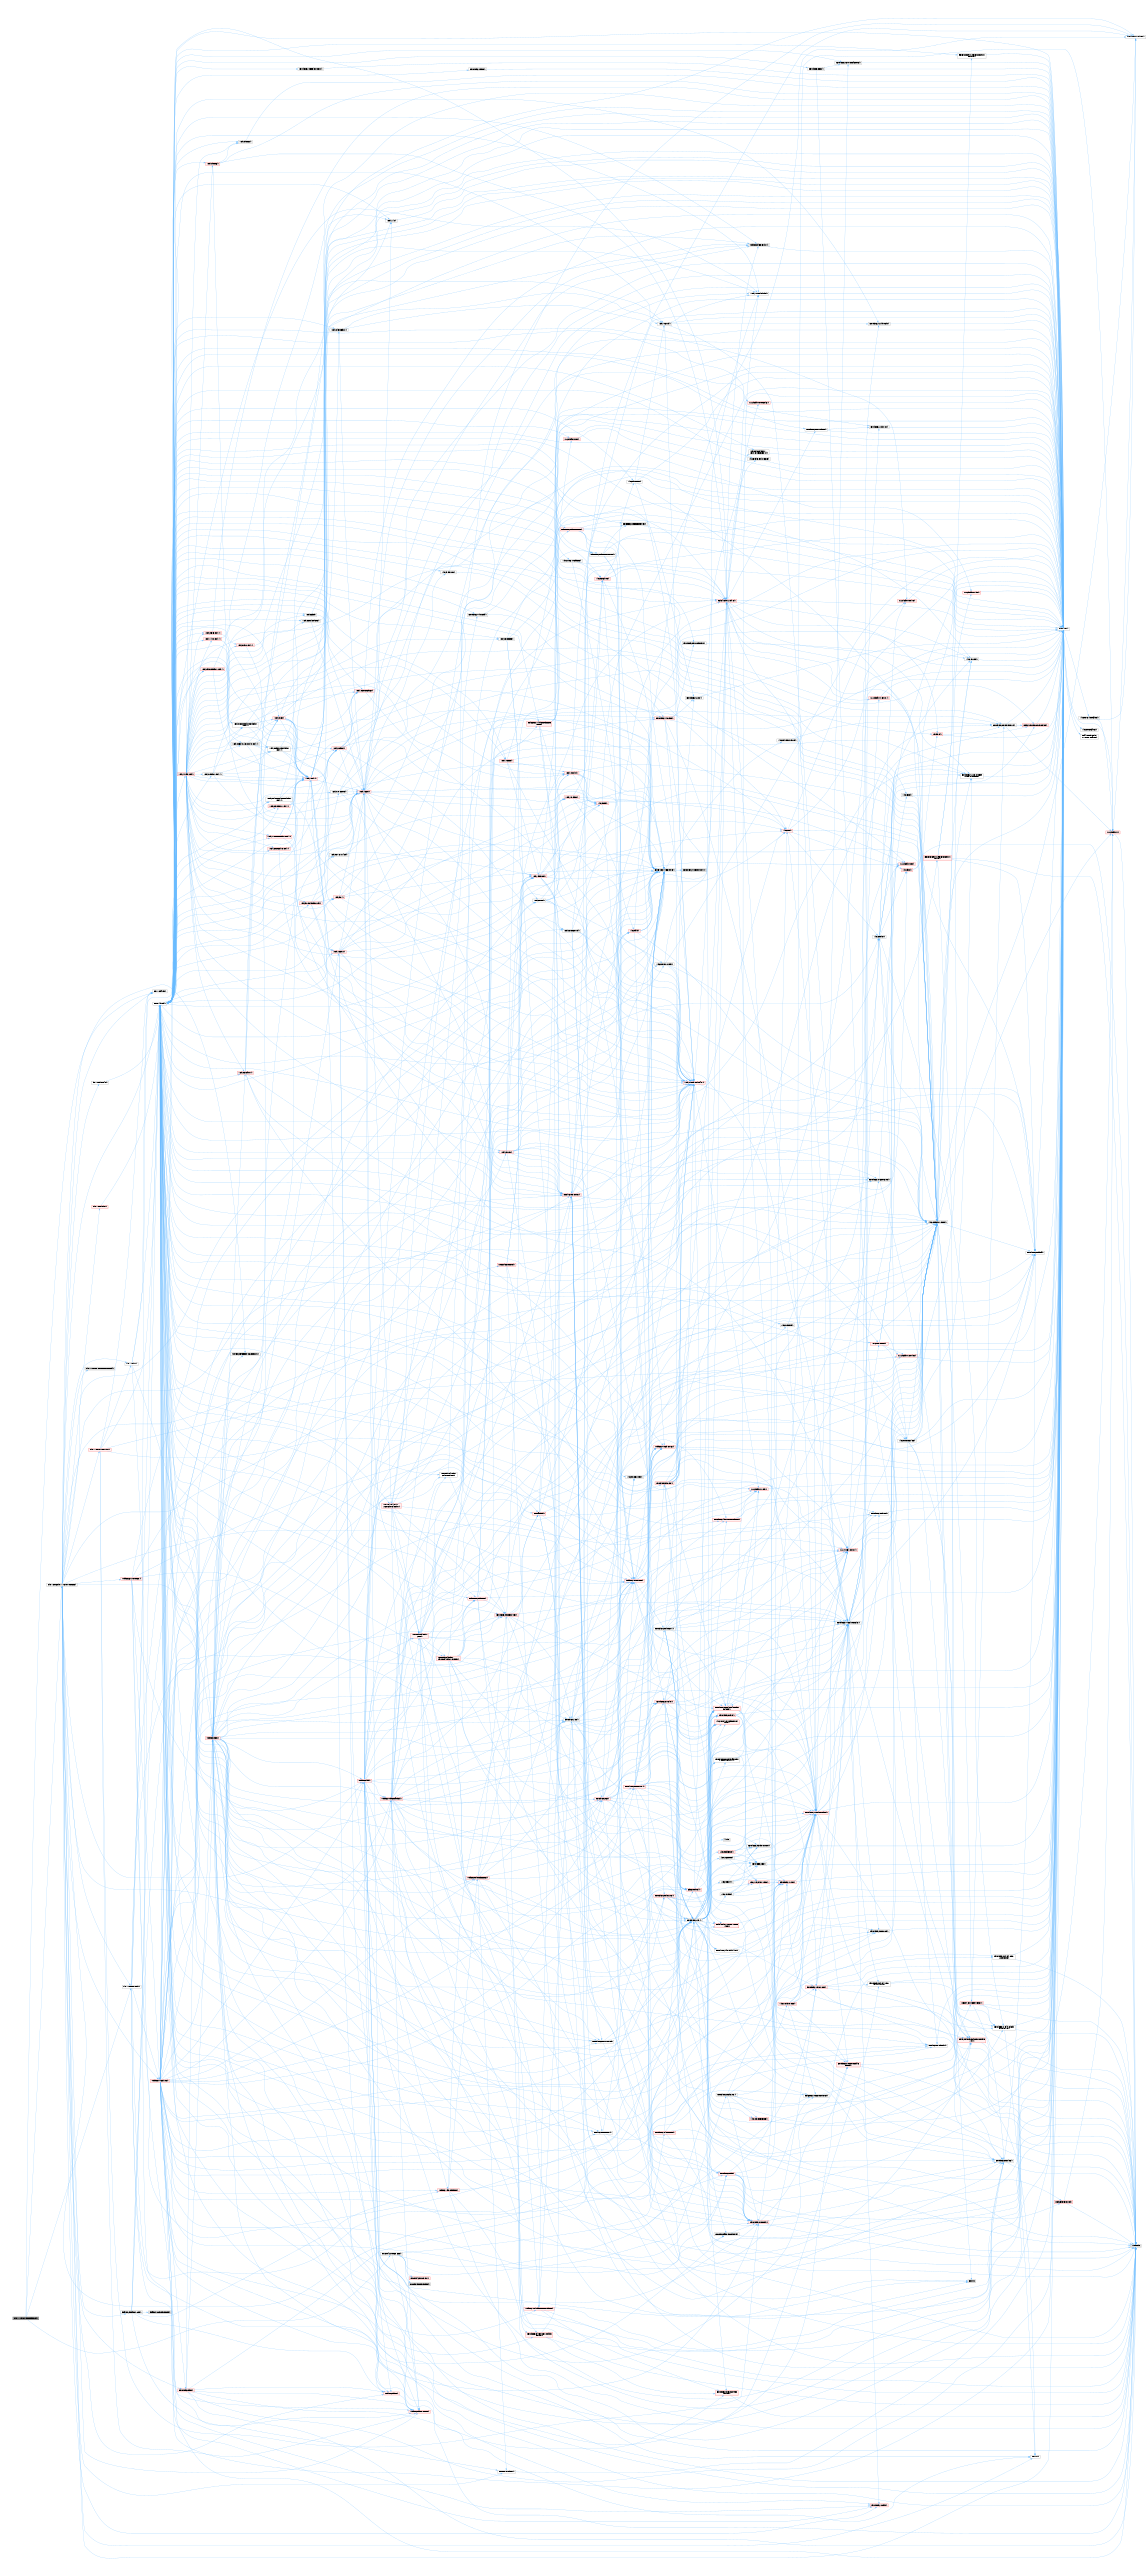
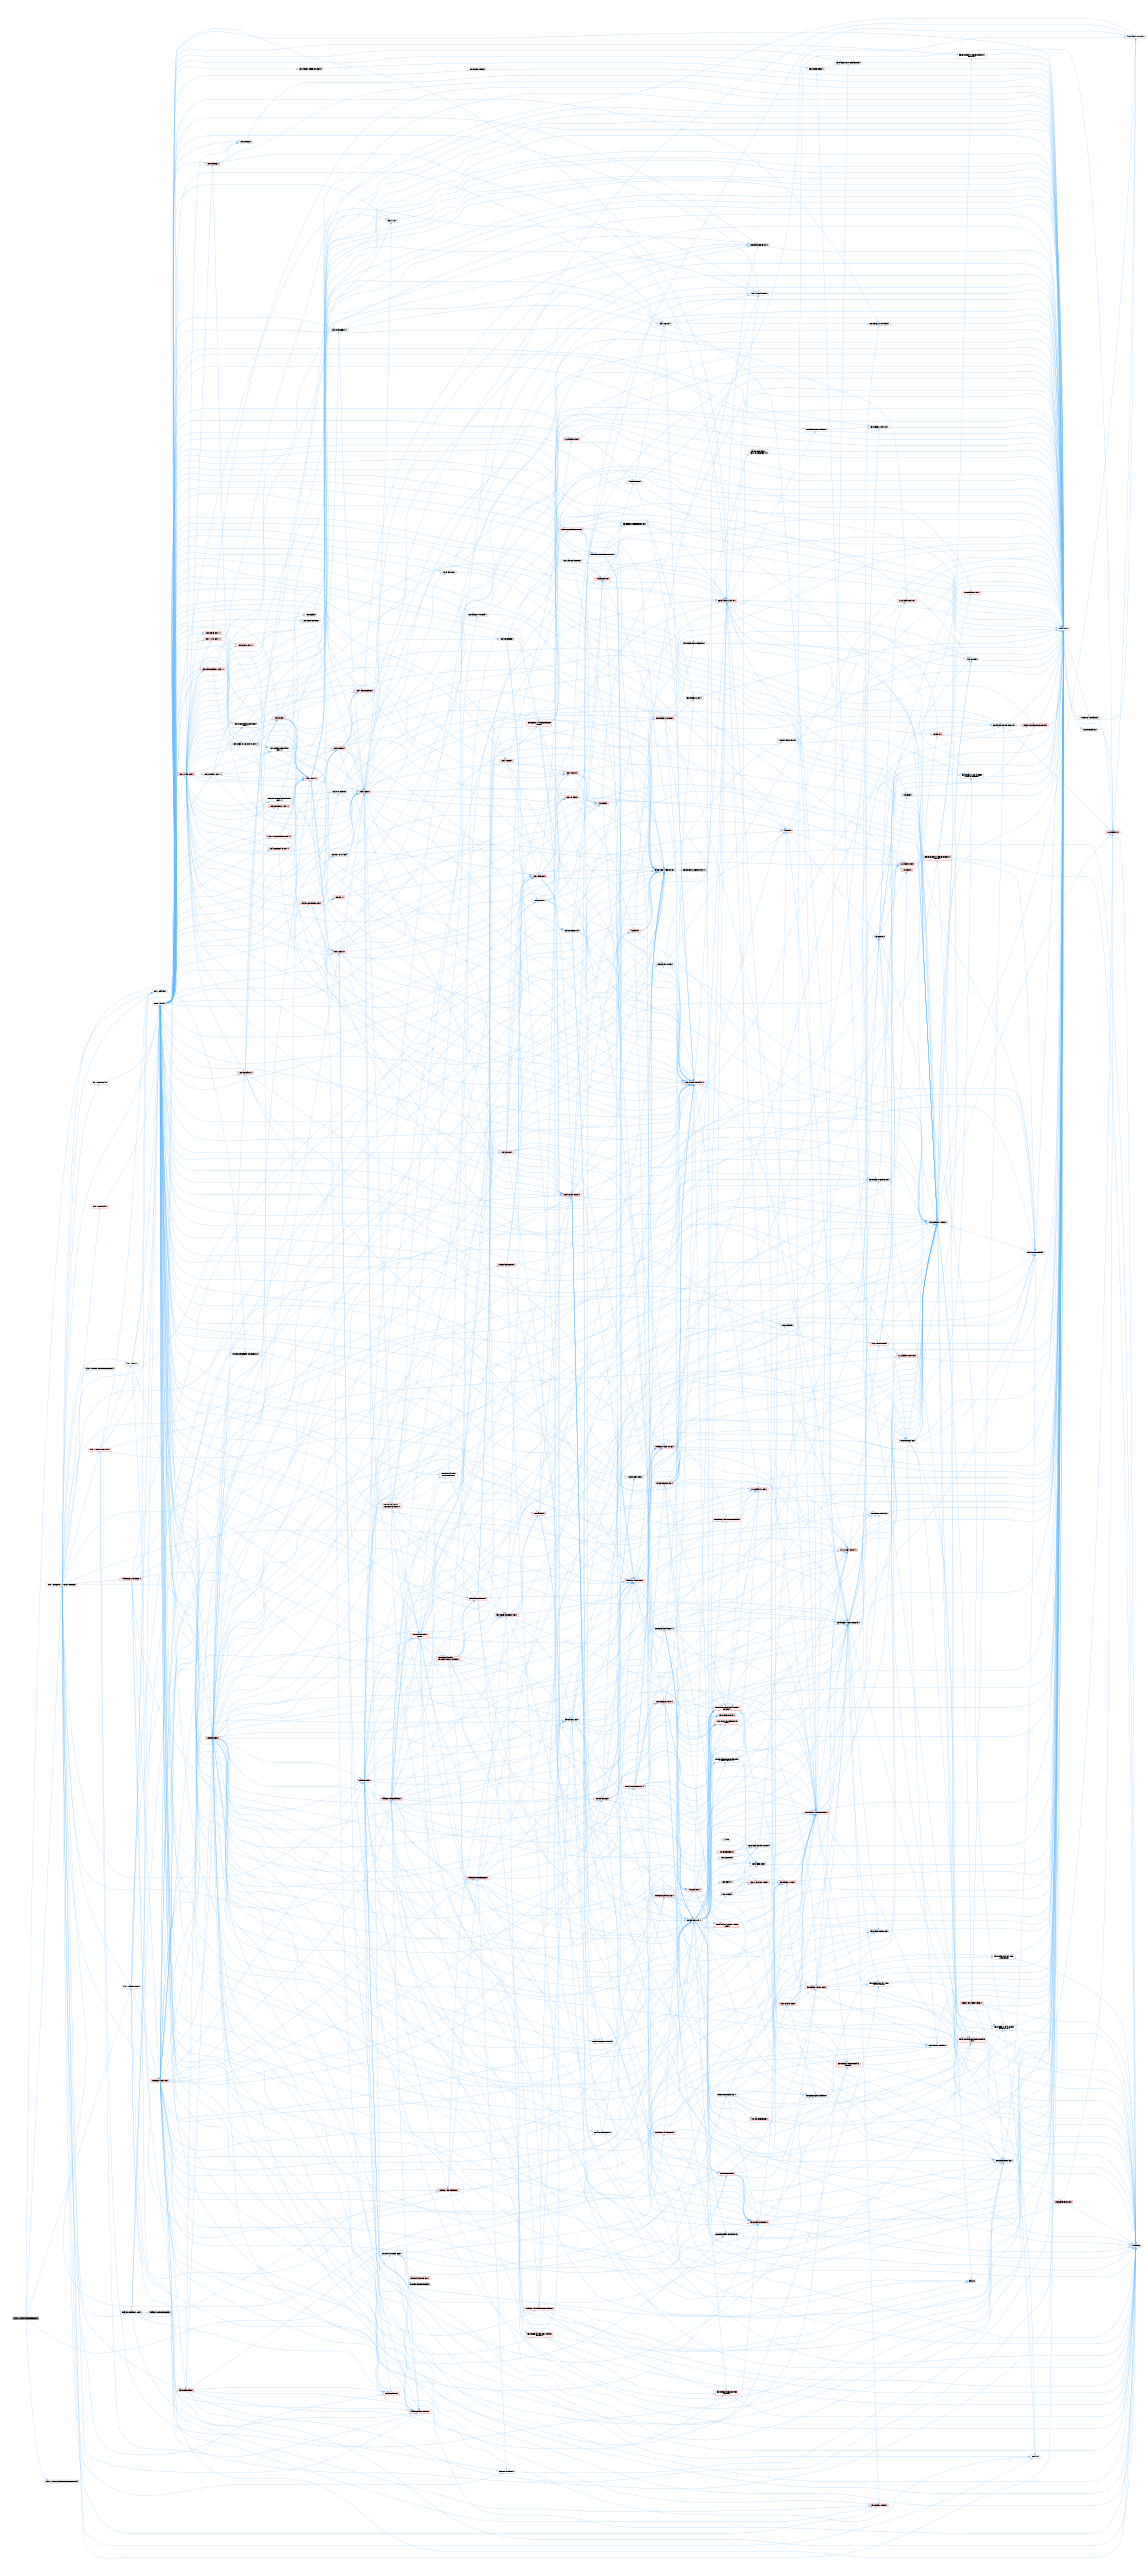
(759, 403) -> none
(759, 459) -> none
(572, 561) -> (572, 561)
(879, 698) -> none
(1089, 737) -> none
(879, 1344) -> (879, 1344)
(746, 1797) -> (740, 1882)
(727, 1852) -> (727, 1852)
(694, 1890) -> (694, 1890)
(727, 1951) -> none
(816, 2096) -> (816, 2096)
none -> (62, 2481)
